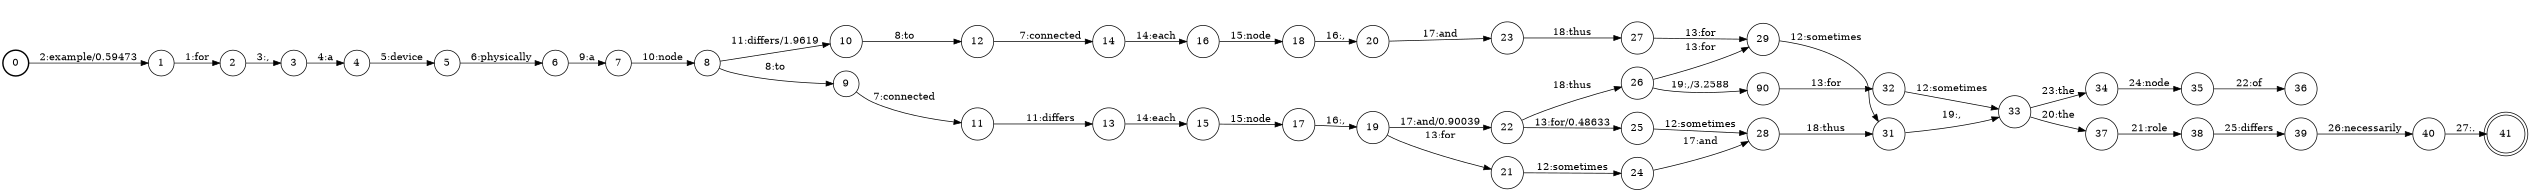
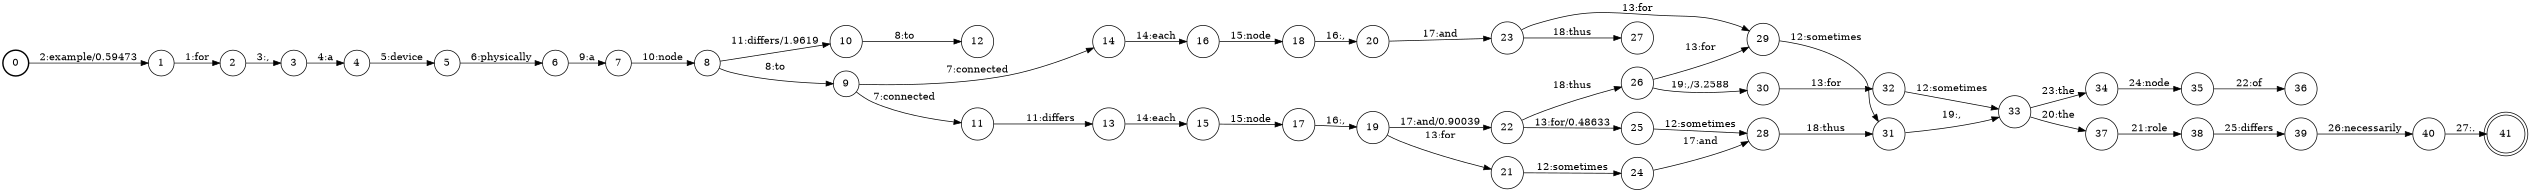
(1697, 39) -> (1632, 14)
(1040, 42) -> (975, 80)
(1763, 89) -> (1763, 89)
